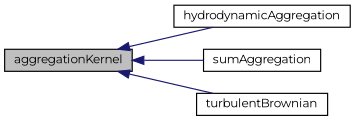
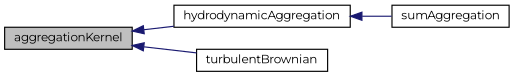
(174, 60) -> (377, 16)
